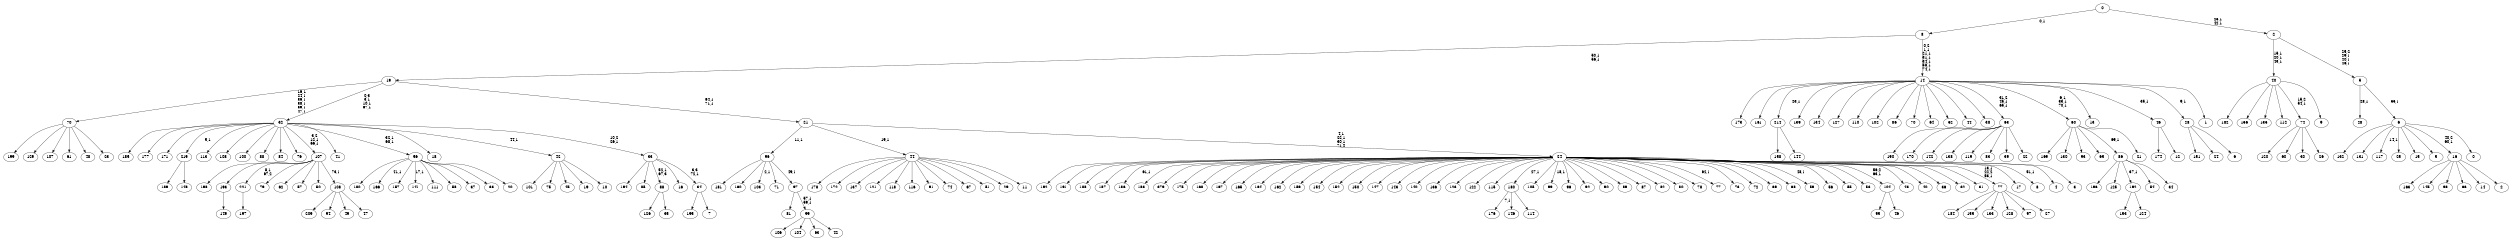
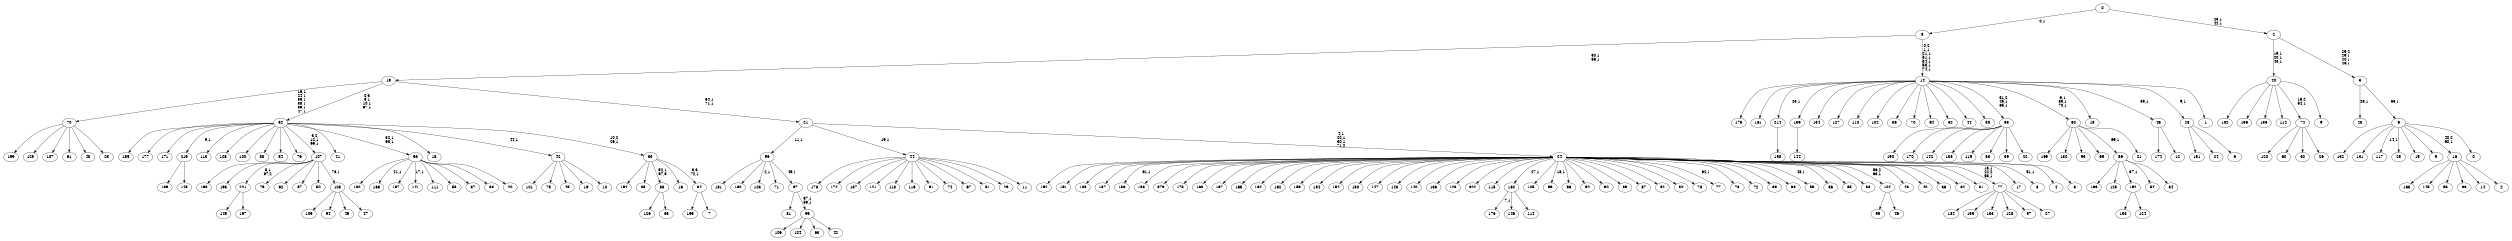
(1787, 139) -> (1797, 139)
(1473, 188) -> (1473, 188)
(224, 199) -> (234, 200)
(309, 214) -> (309, 214)
